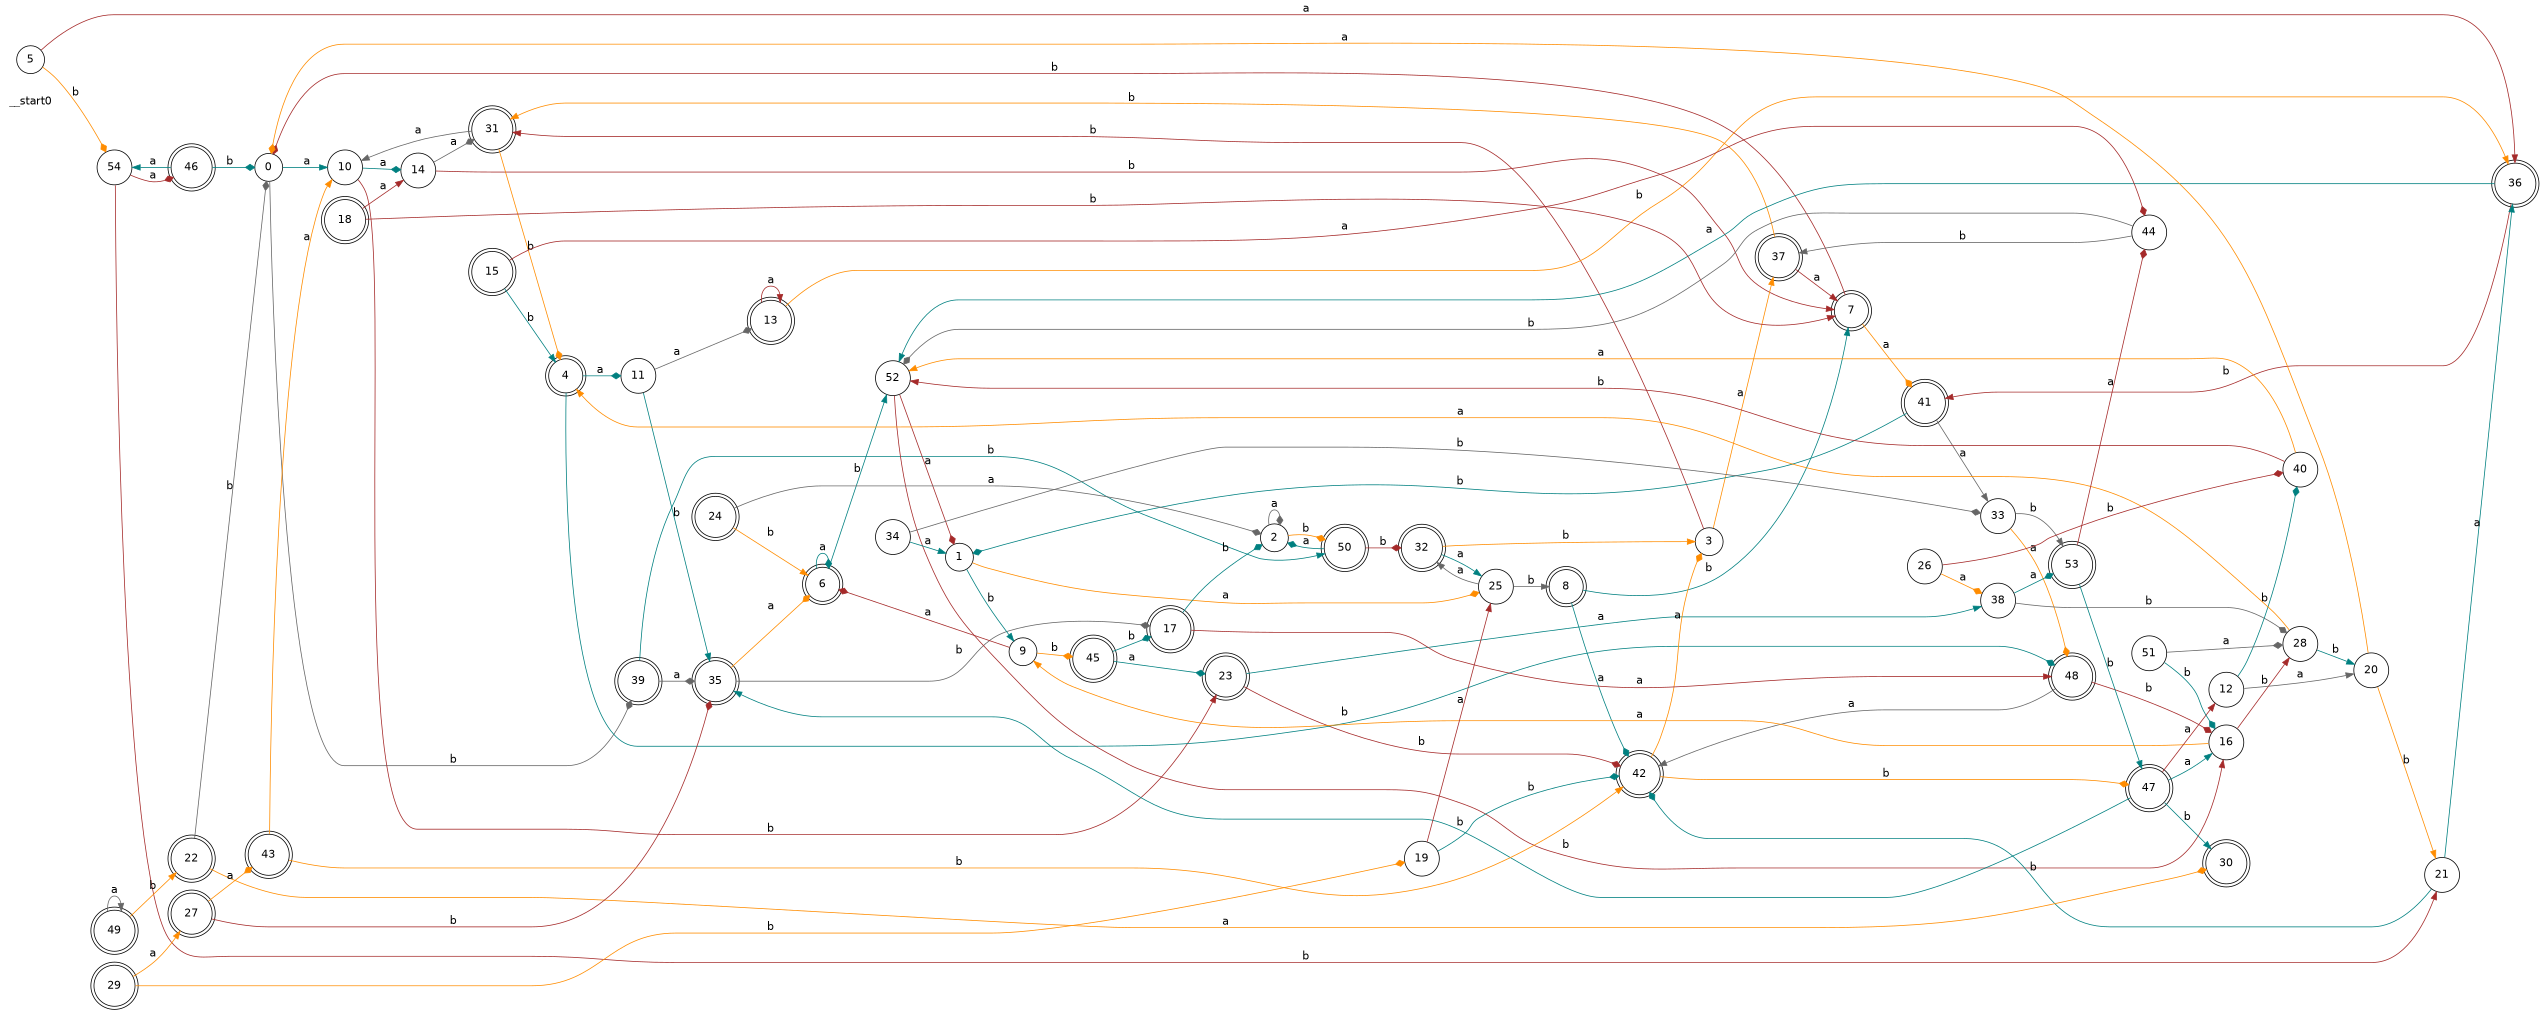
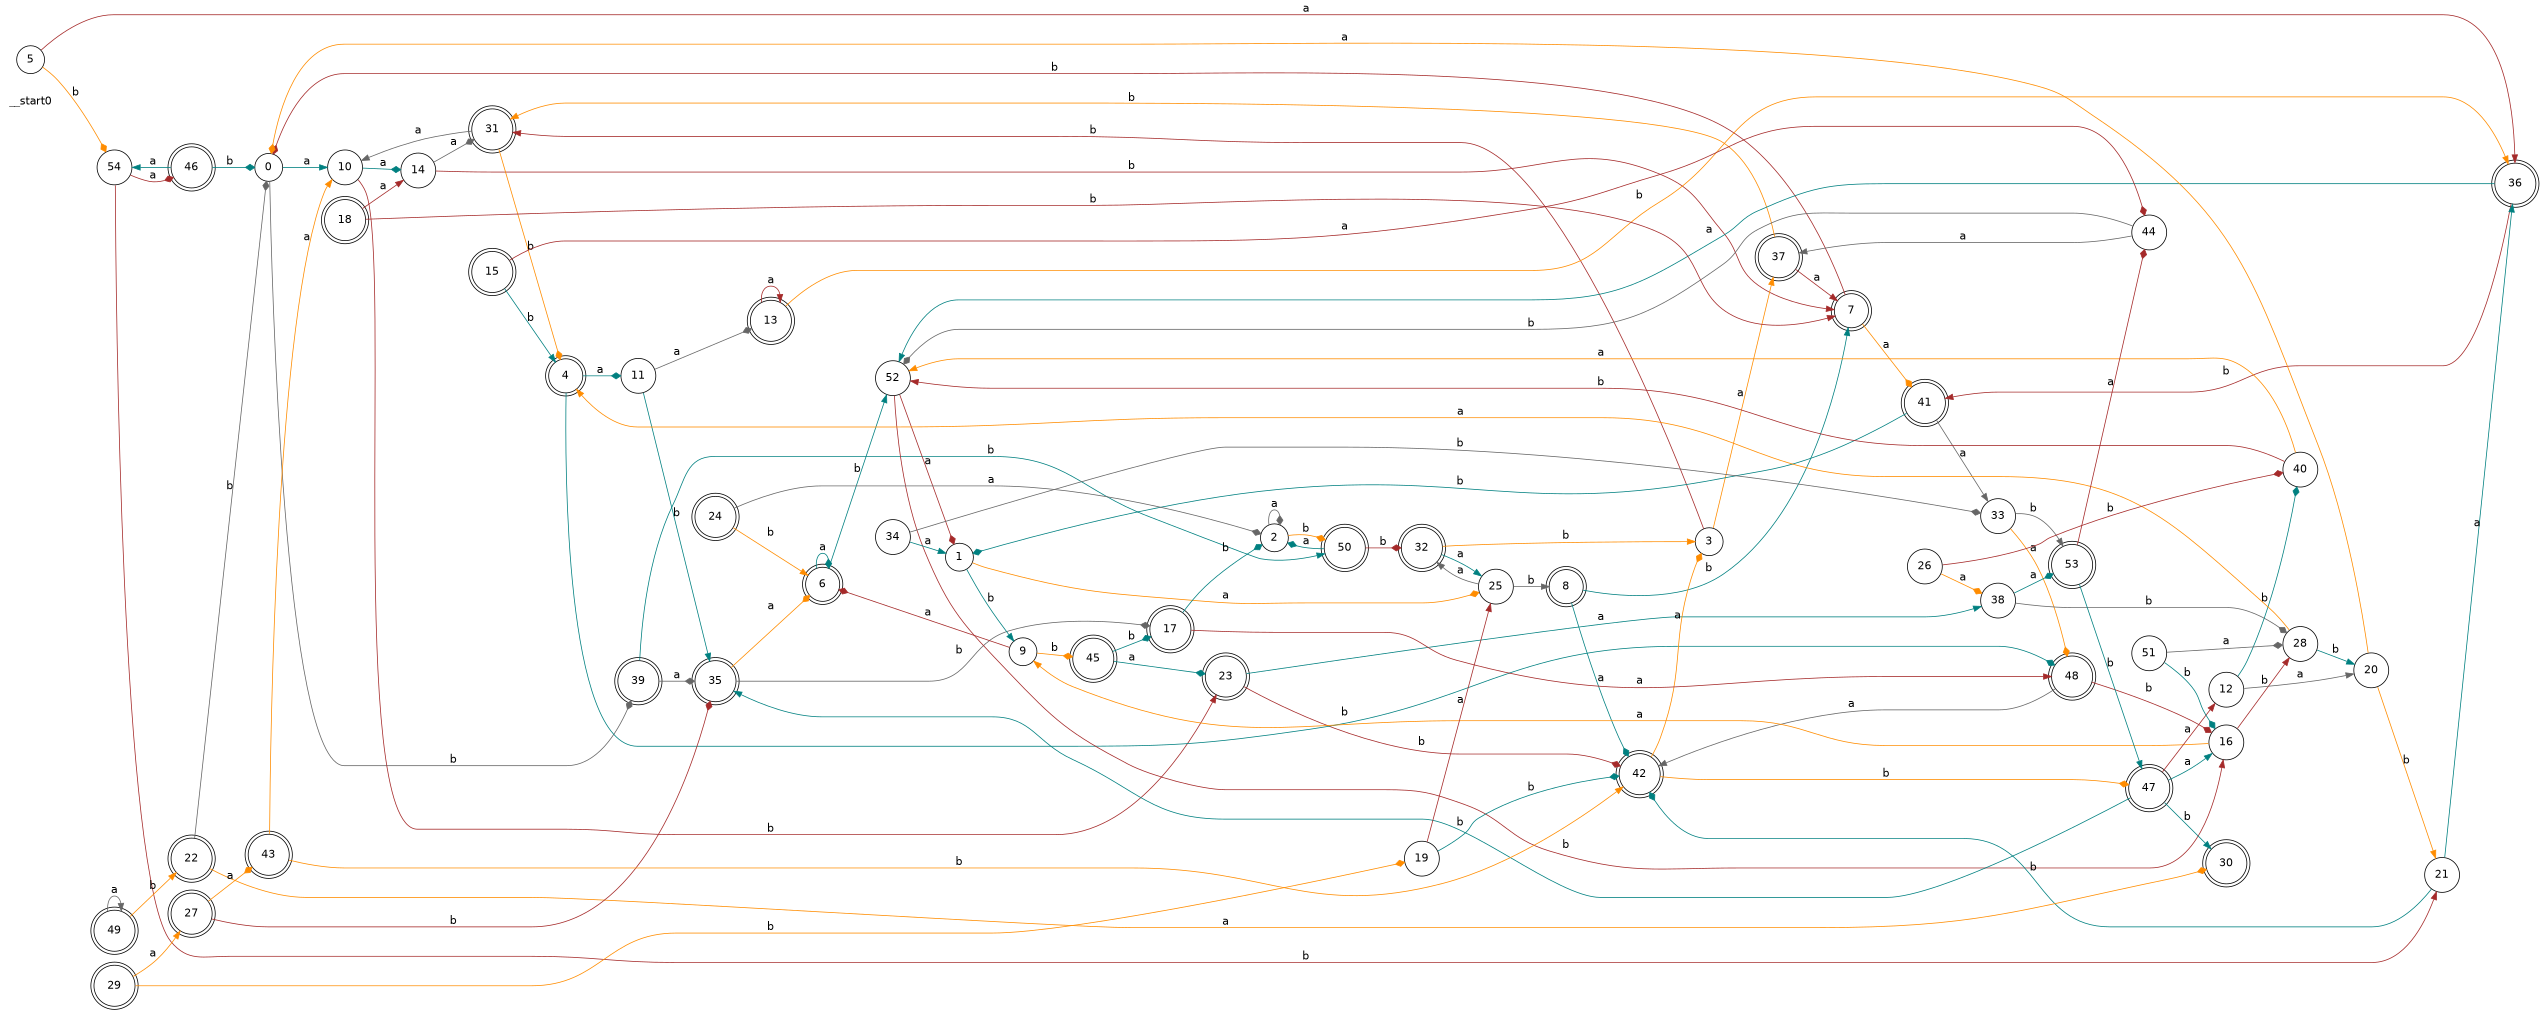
(1963, 237) -> (1963, 237)
